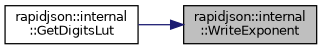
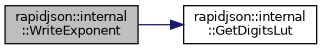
(154, 25) -> (154, 25)
